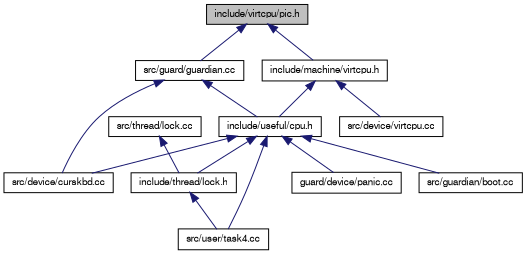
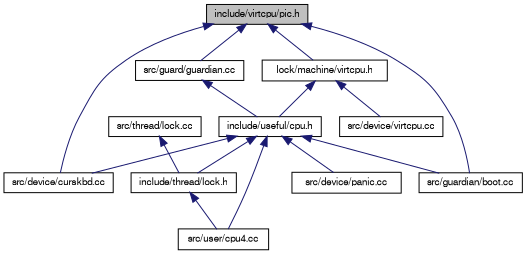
(325, 71) -> (325, 71)
none -> (416, 73)
(98, 118) -> (107, 75)
(347, 183) -> (347, 183)
(223, 239) -> (223, 239)
